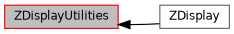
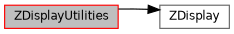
(145, 24) -> (133, 9)
